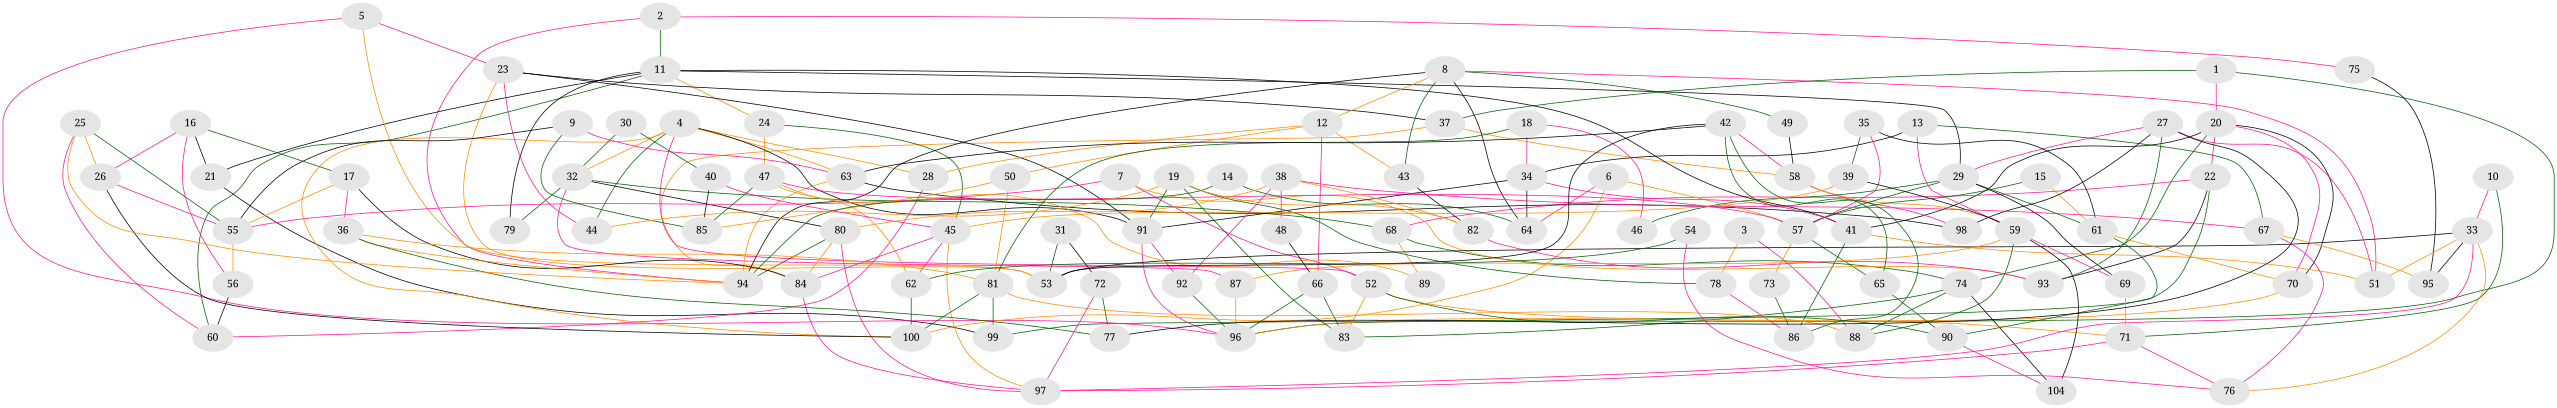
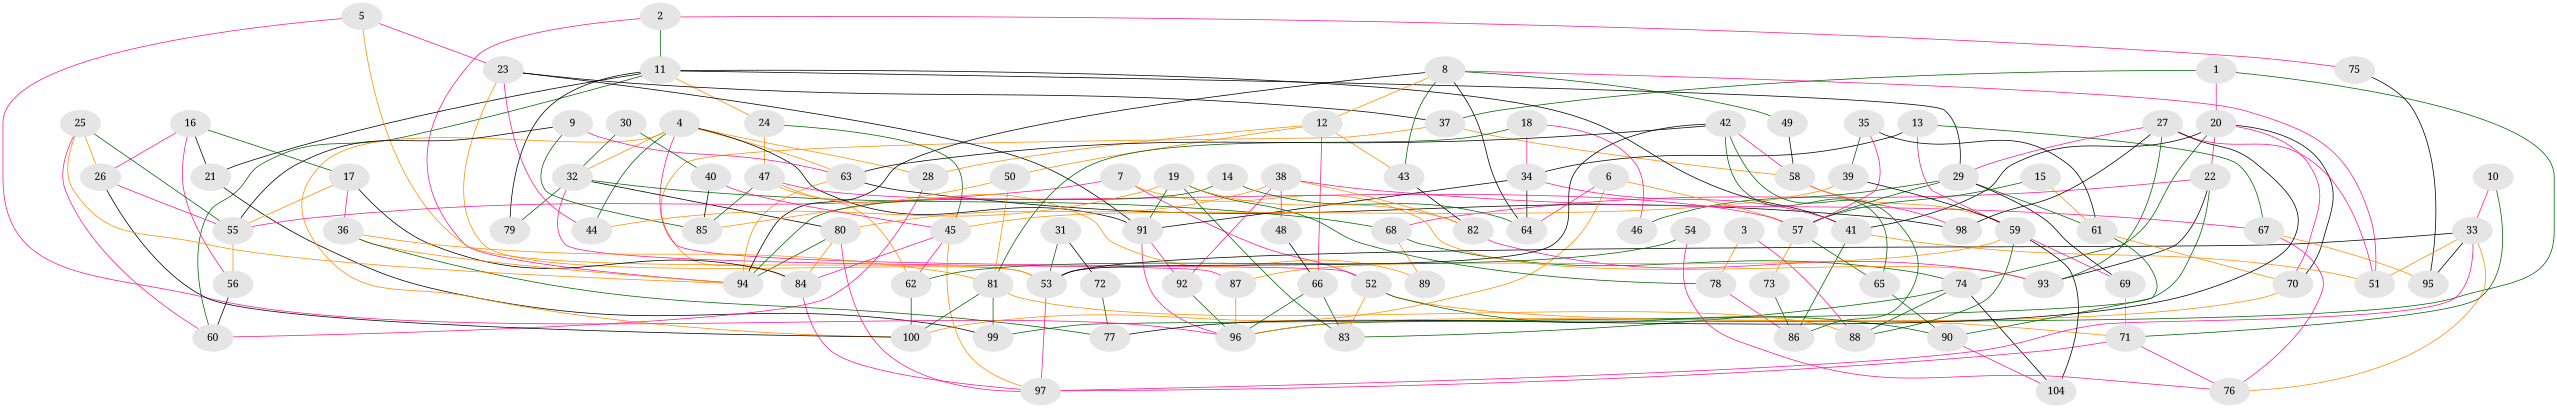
(1071, 338) -> (1044, 338)
